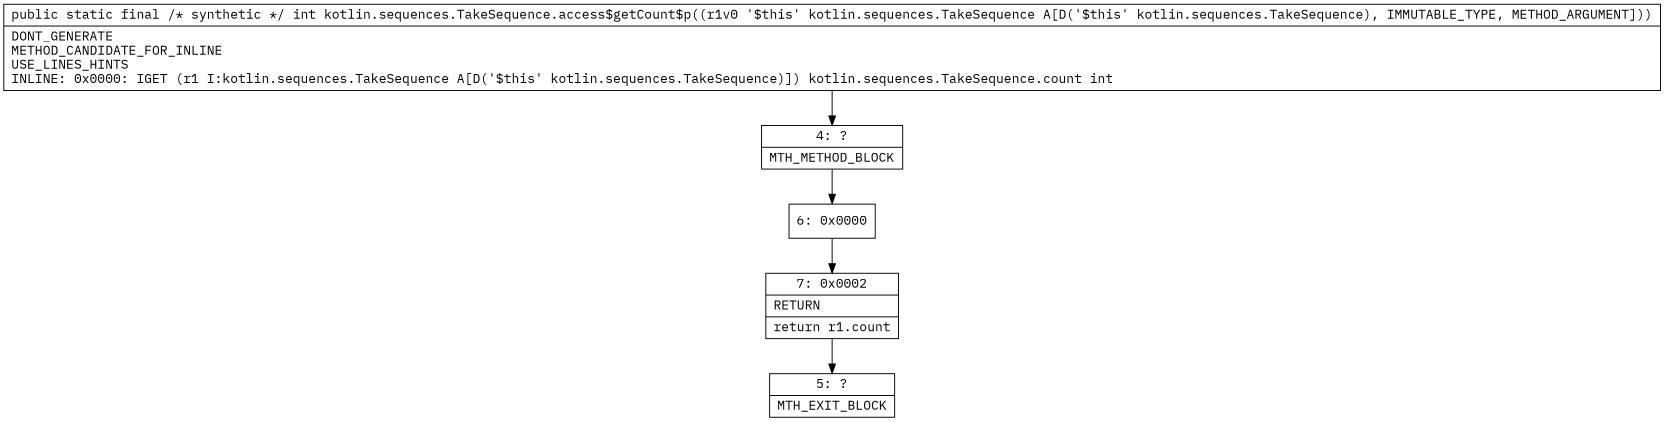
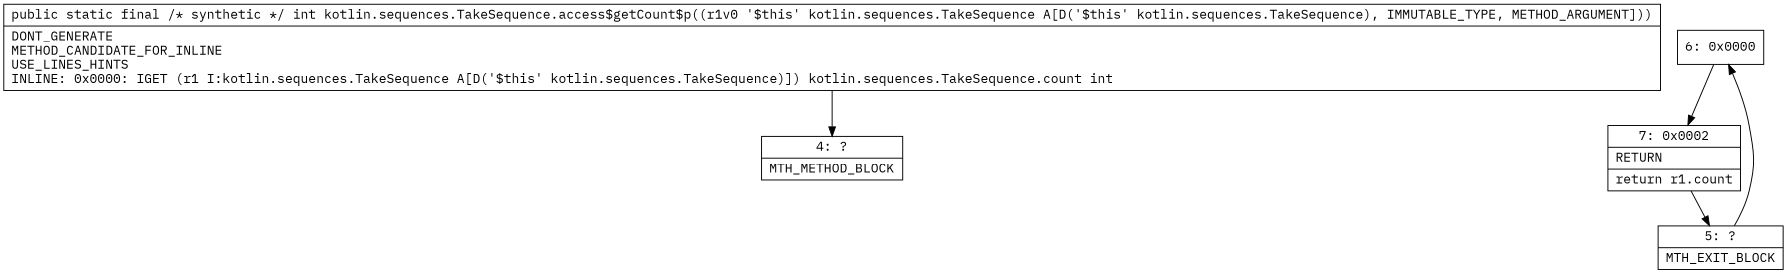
(832, 182) -> (1753, 150)
